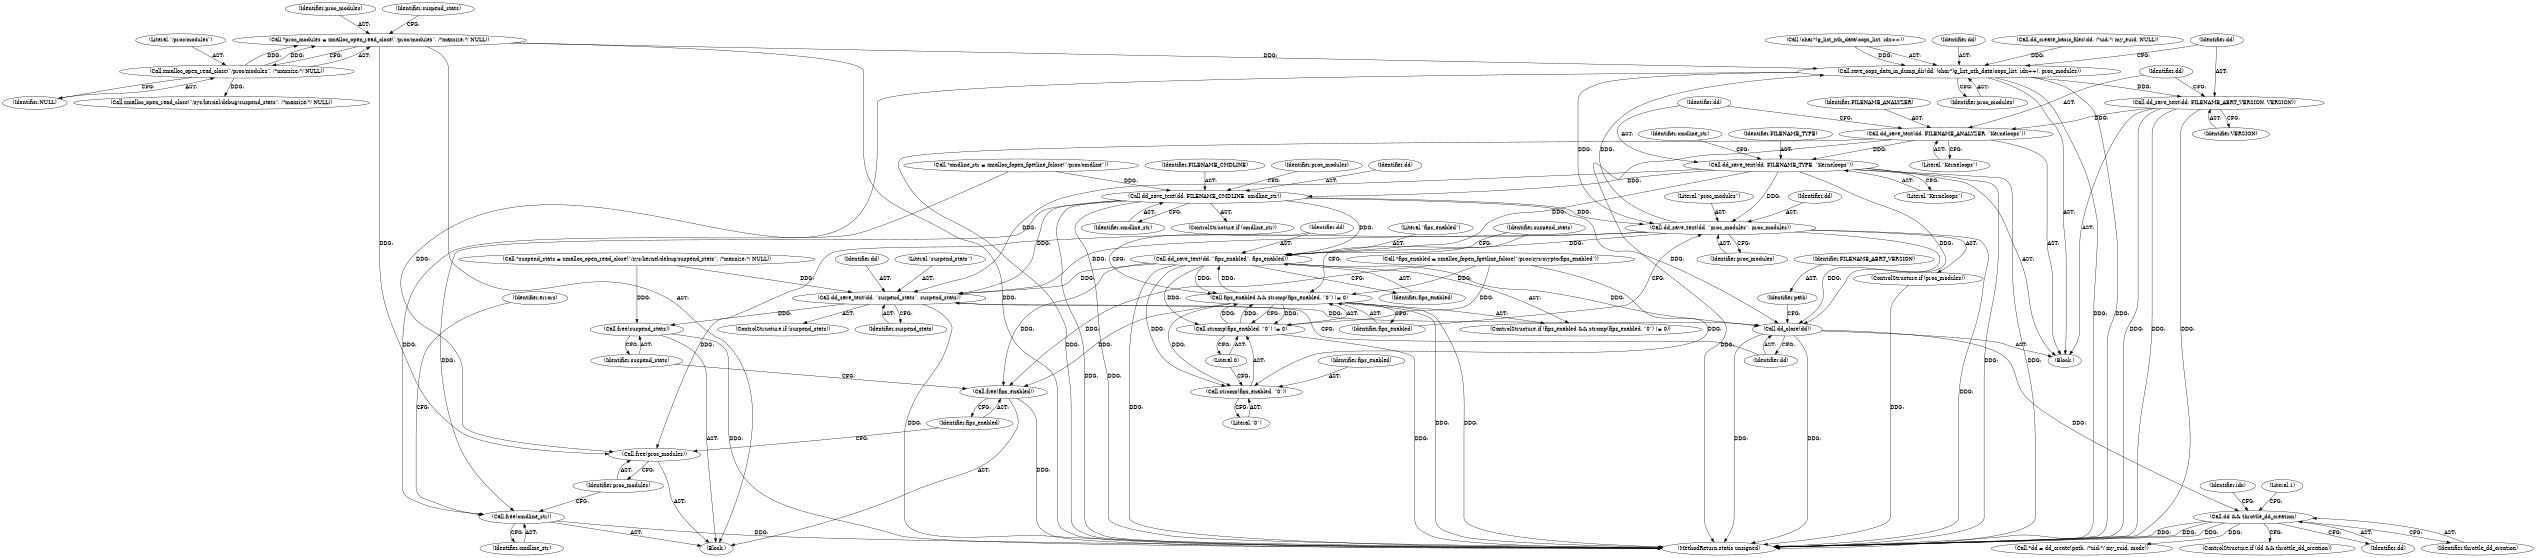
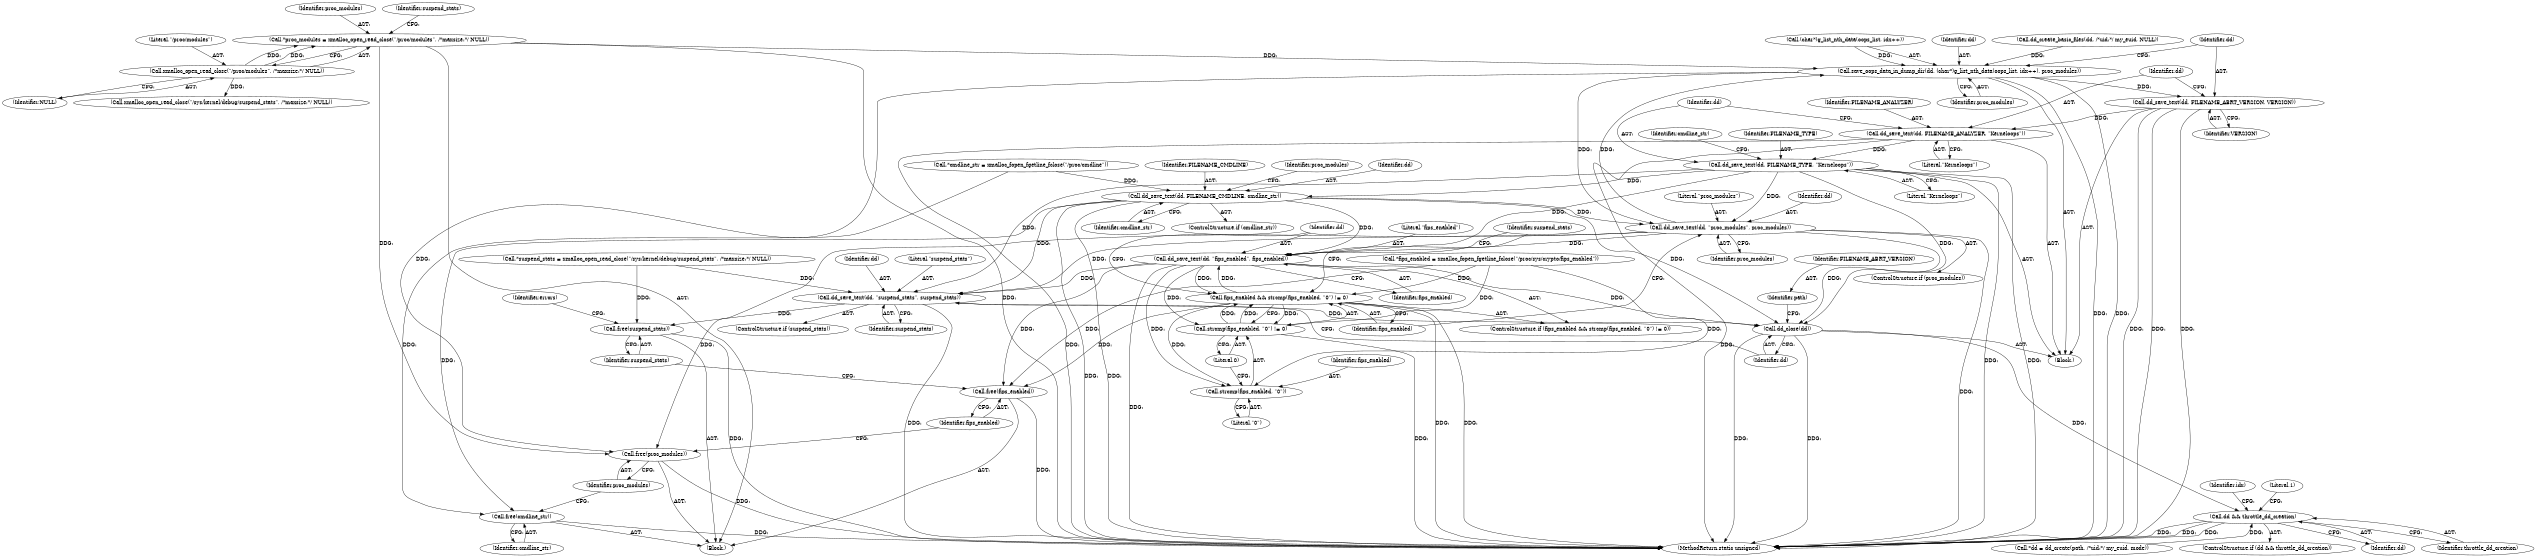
(417, 404) -> (584, 313)
(1890, 462) -> (1152, 544)
(2277, 533) -> (2277, 533)
(2197, 540) -> (2201, 540)
